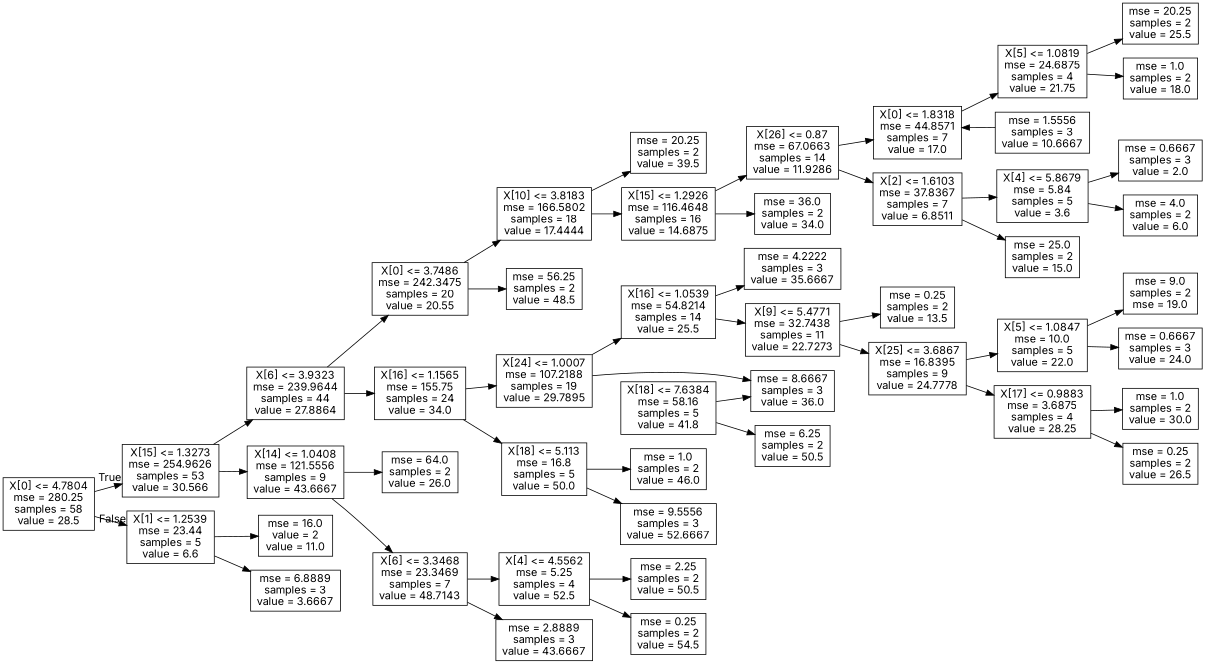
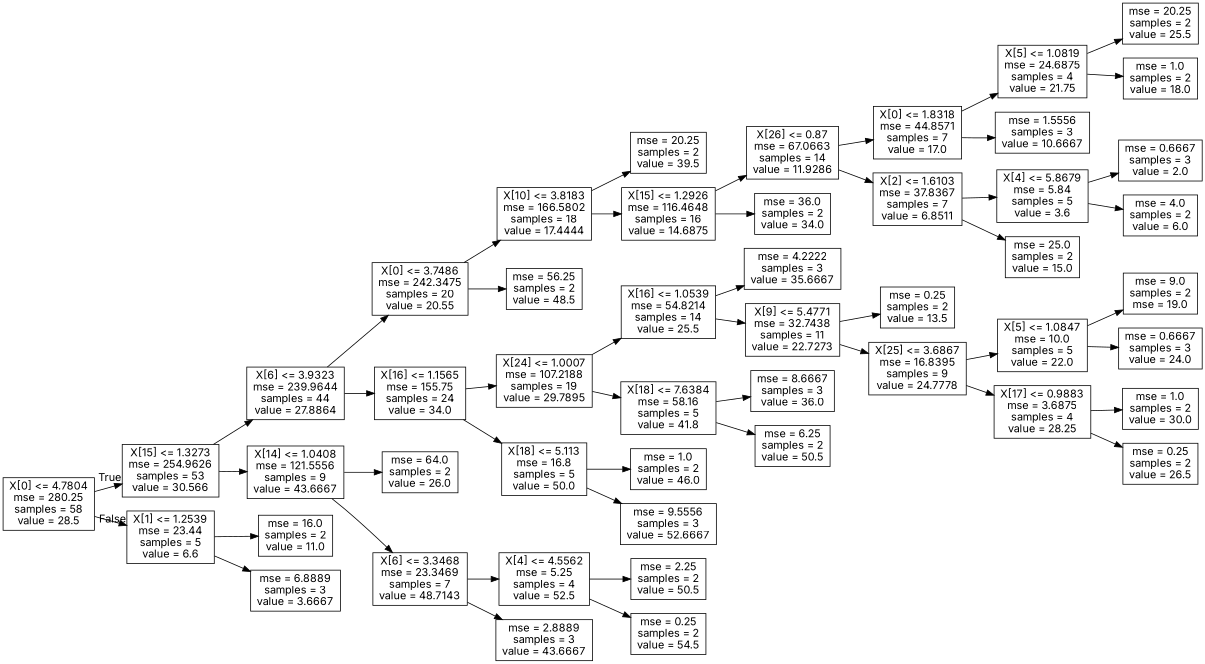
(982, 127) -> (975, 138)
(668, 372) -> (603, 394)
(296, 536) -> (296, 536)
